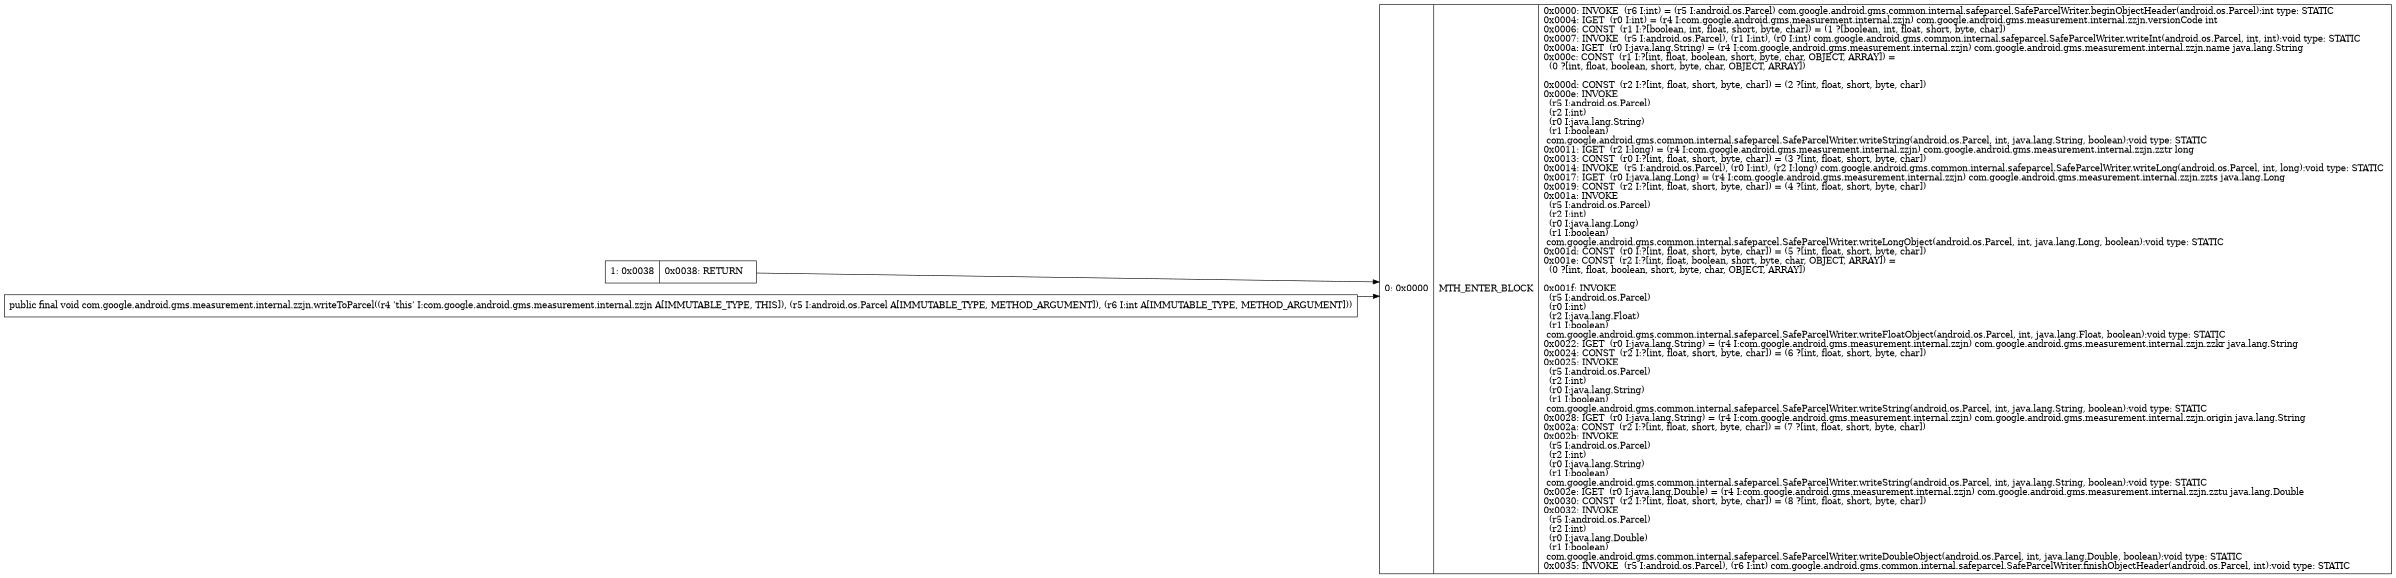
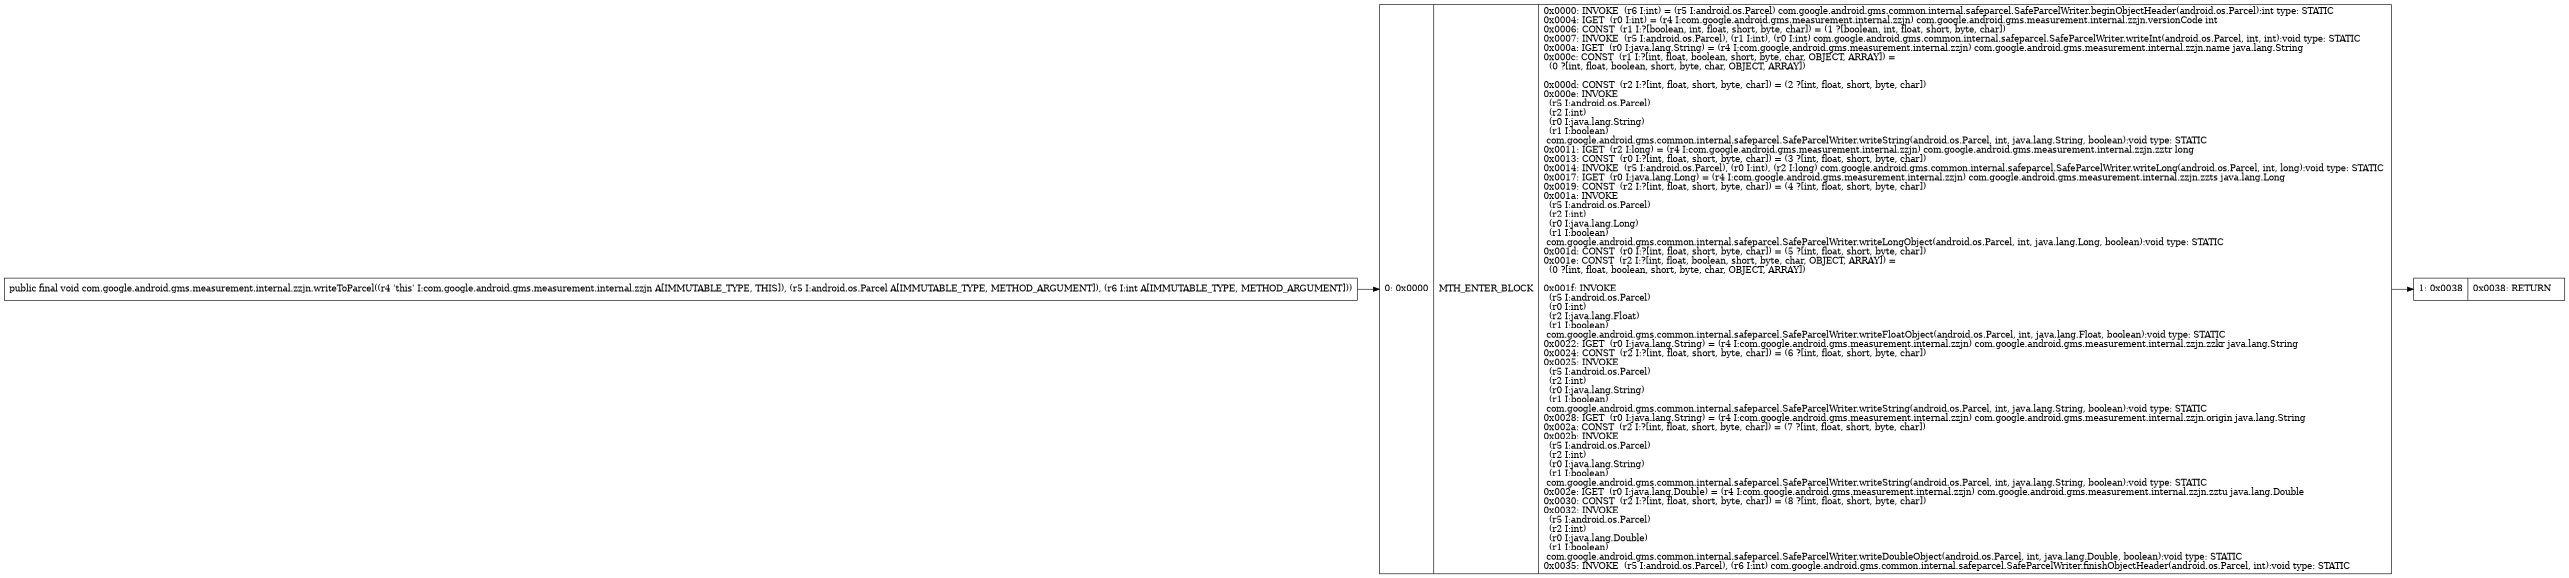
(1065, 277) -> (2399, 289)
